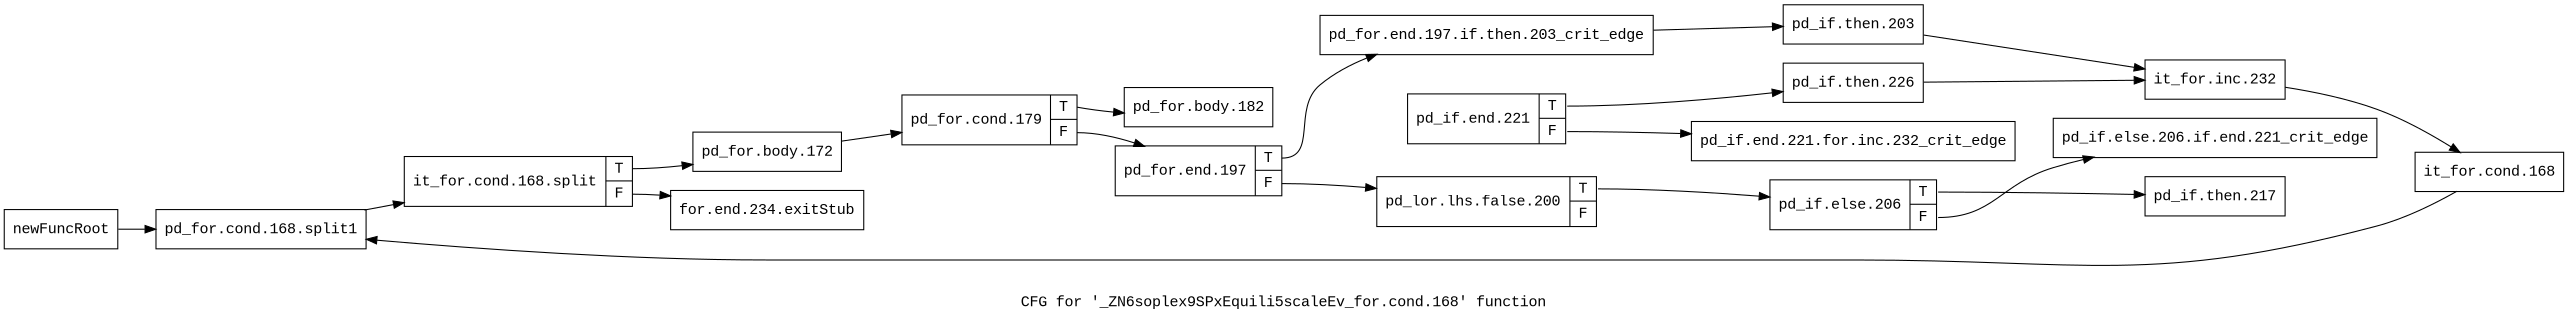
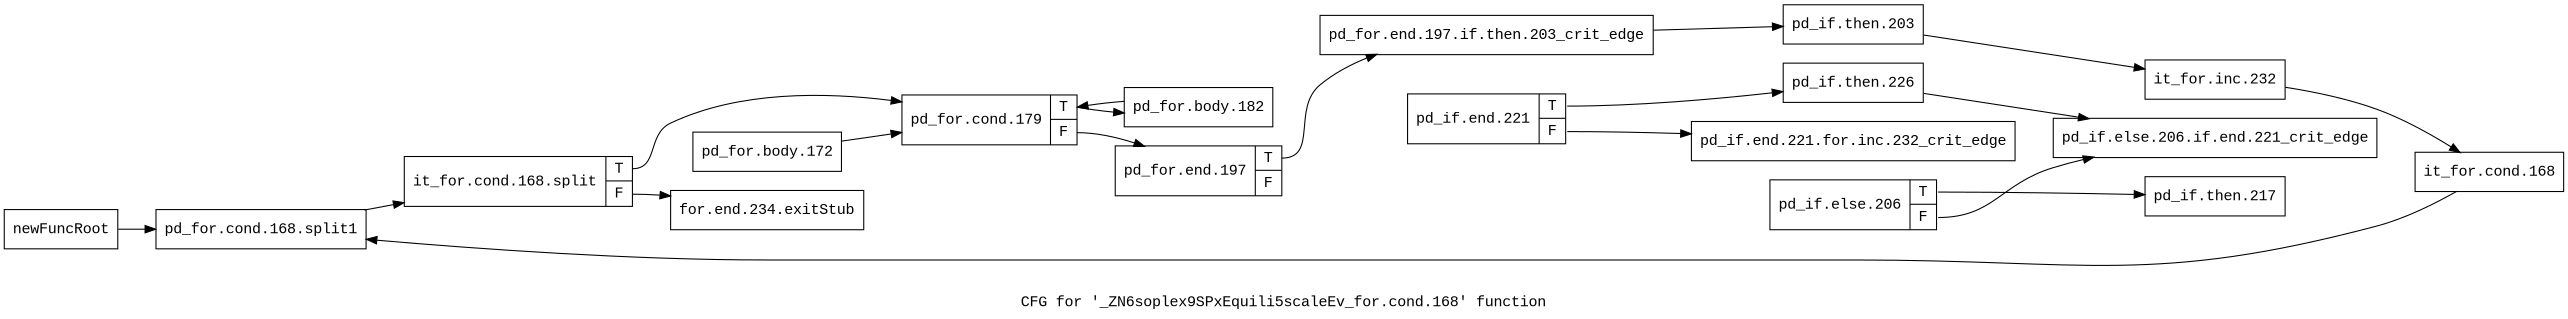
(2029, 81) -> (2001, 105)
none -> (1106, 103)
(657, 168) -> (748, 101)
(1487, 202) -> none
